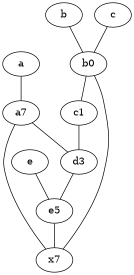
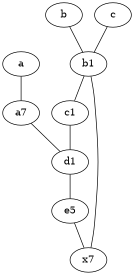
(88, 64) -> (88, 64)
(30, 162) -> none
(79, 162) -> (70, 162)
(11, 190) -> none
